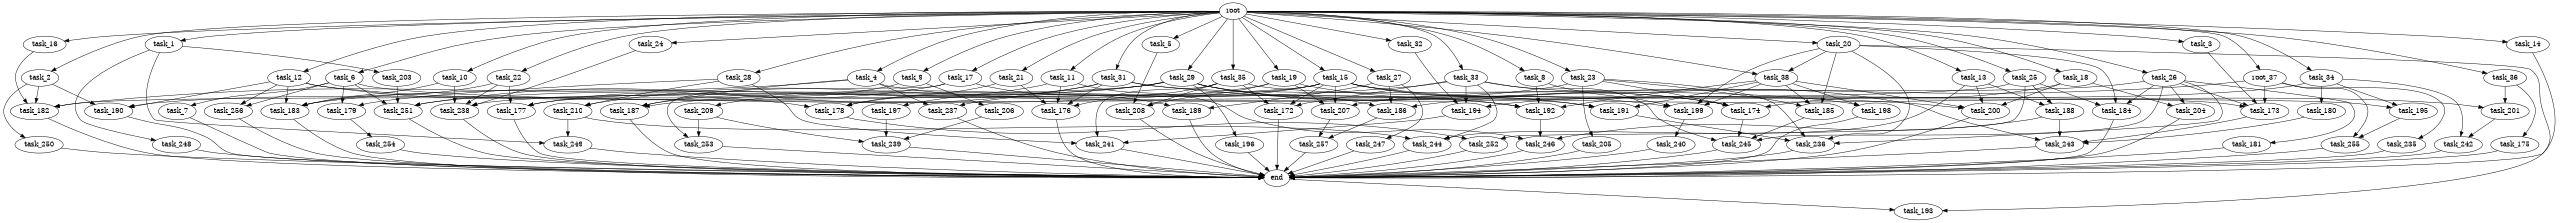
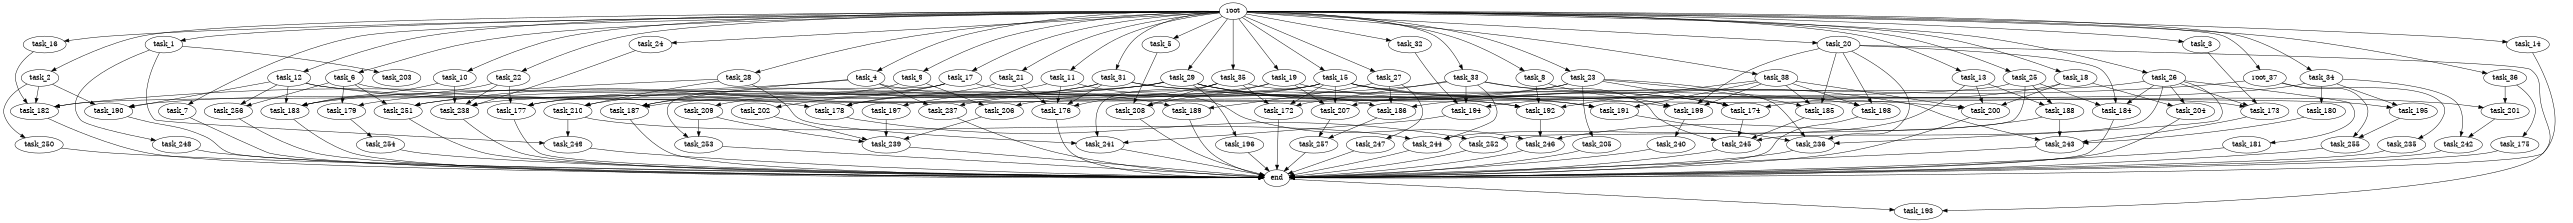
(1809, 60) -> (1856, 76)
(397, 92) -> none
(2265, 93) -> none
(252, 94) -> (465, 28)
none -> (1294, 96)
none -> (755, 111)
